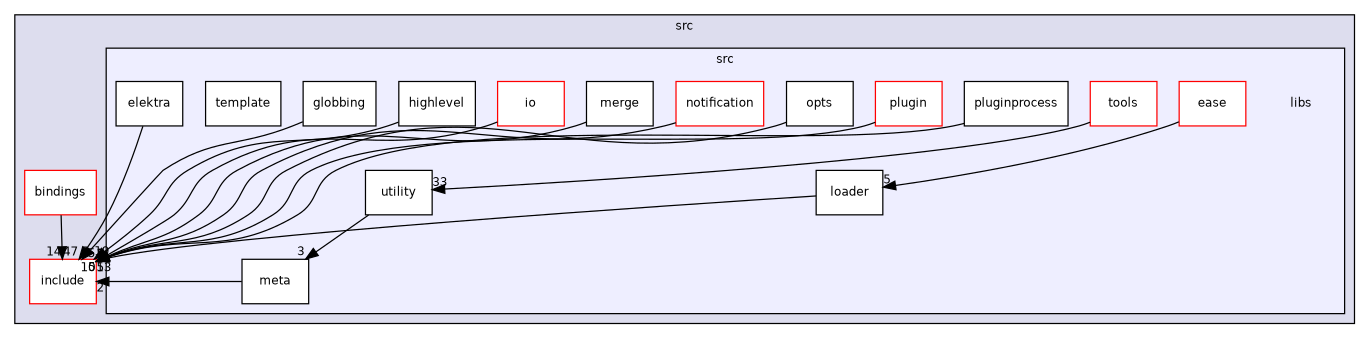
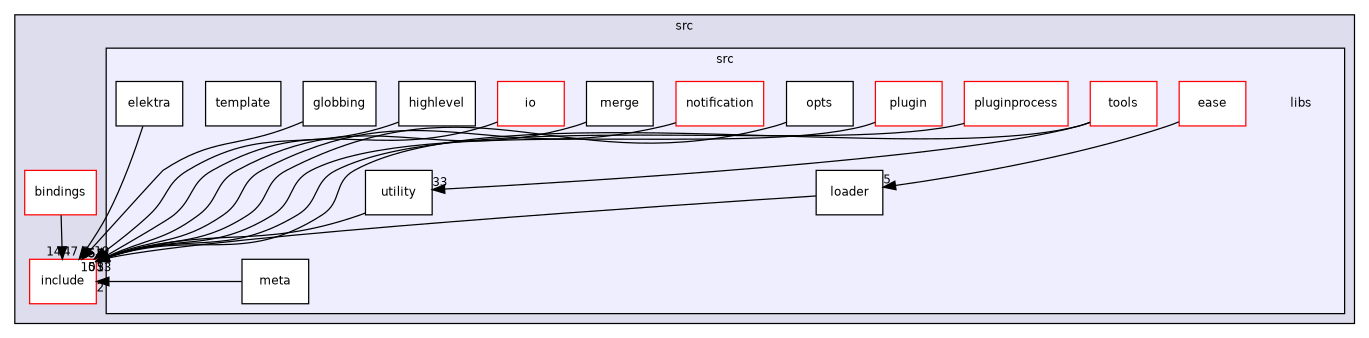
(1016, 104) -> (1016, 104)
none -> (340, 187)
(333, 240) -> (237, 237)
